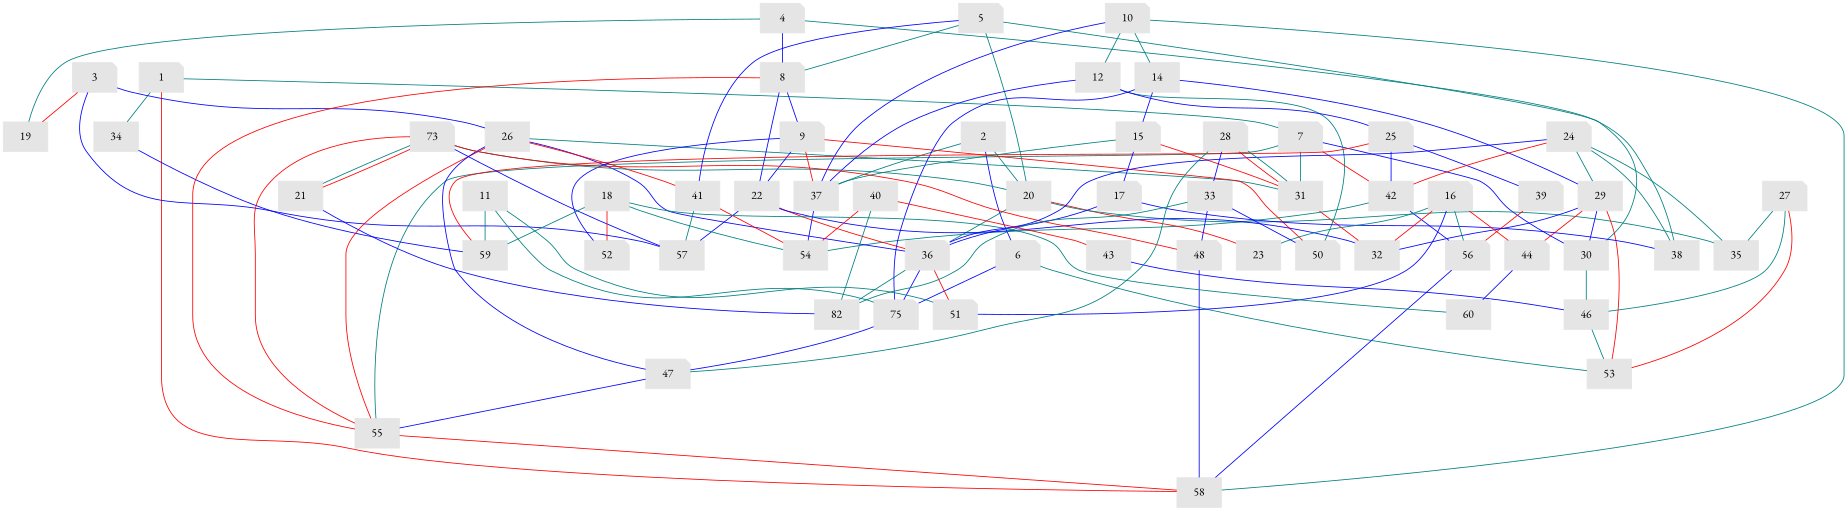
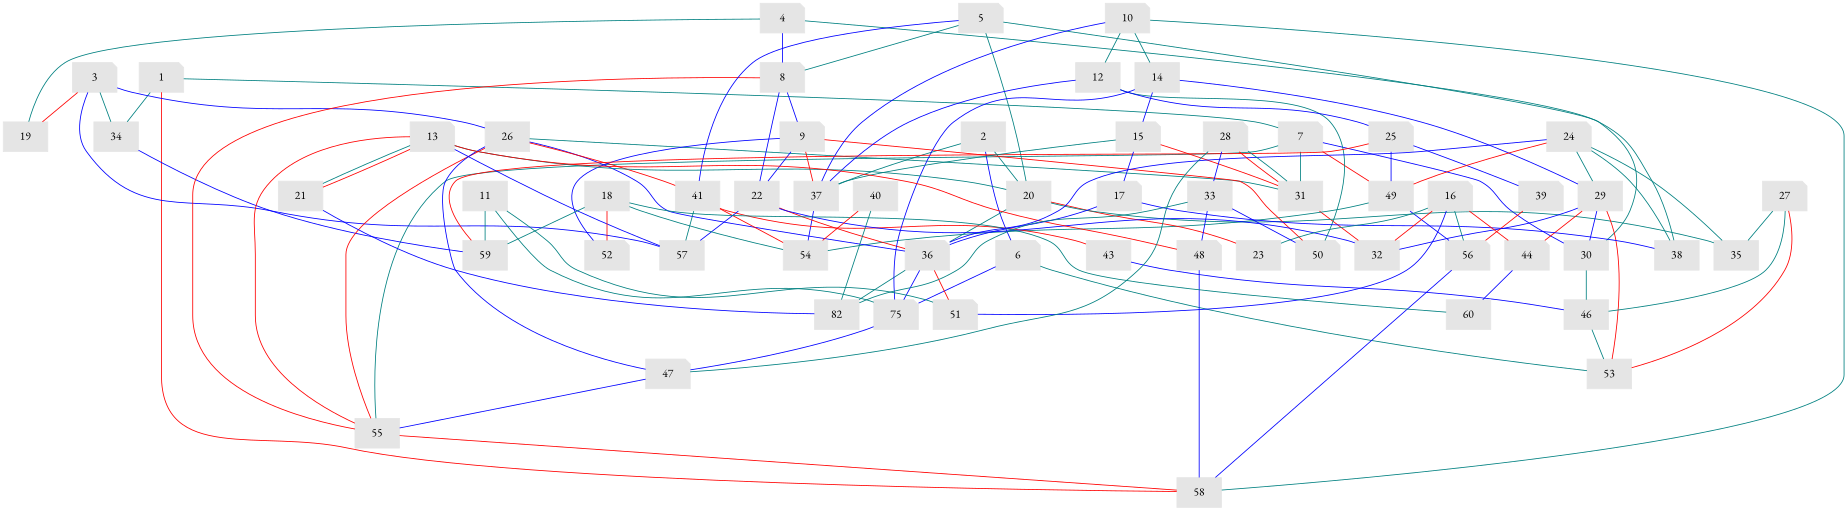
none -> (105, 107)
(432, 137) -> (432, 137)
(1391, 196) -> (1391, 196)
(978, 219) -> (931, 226)
